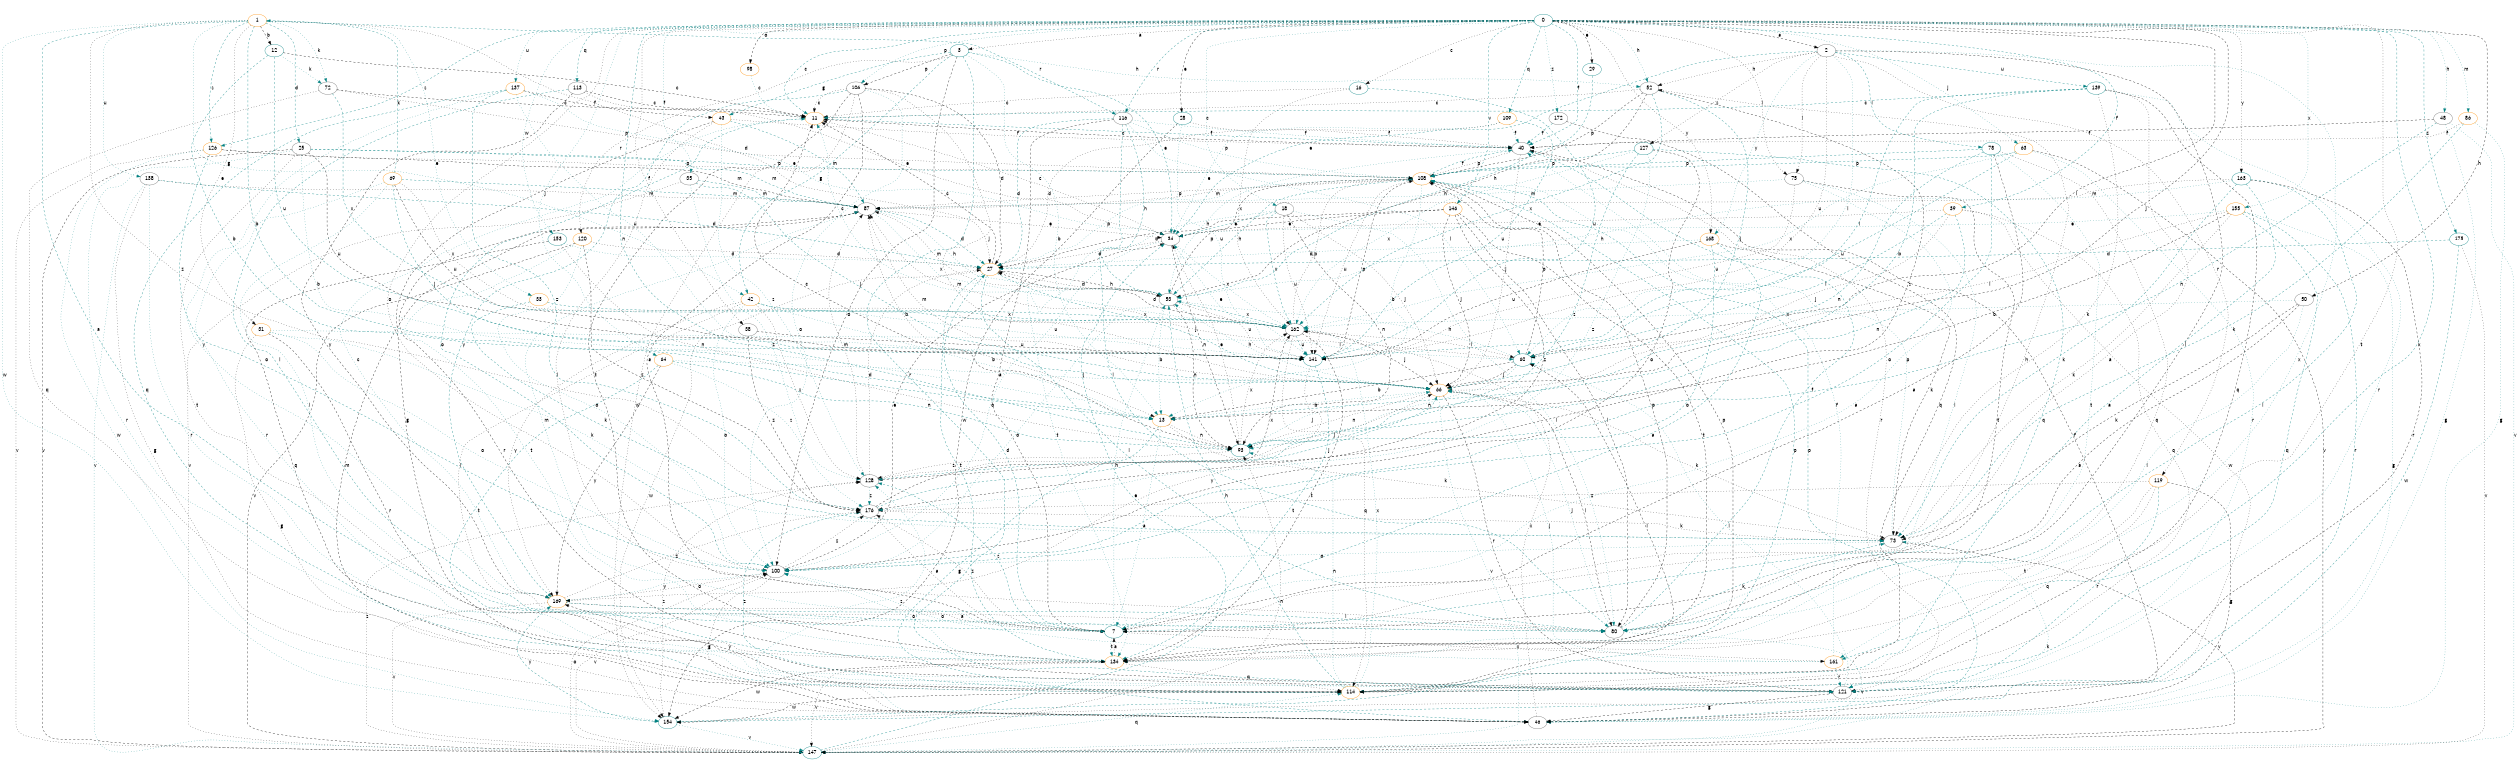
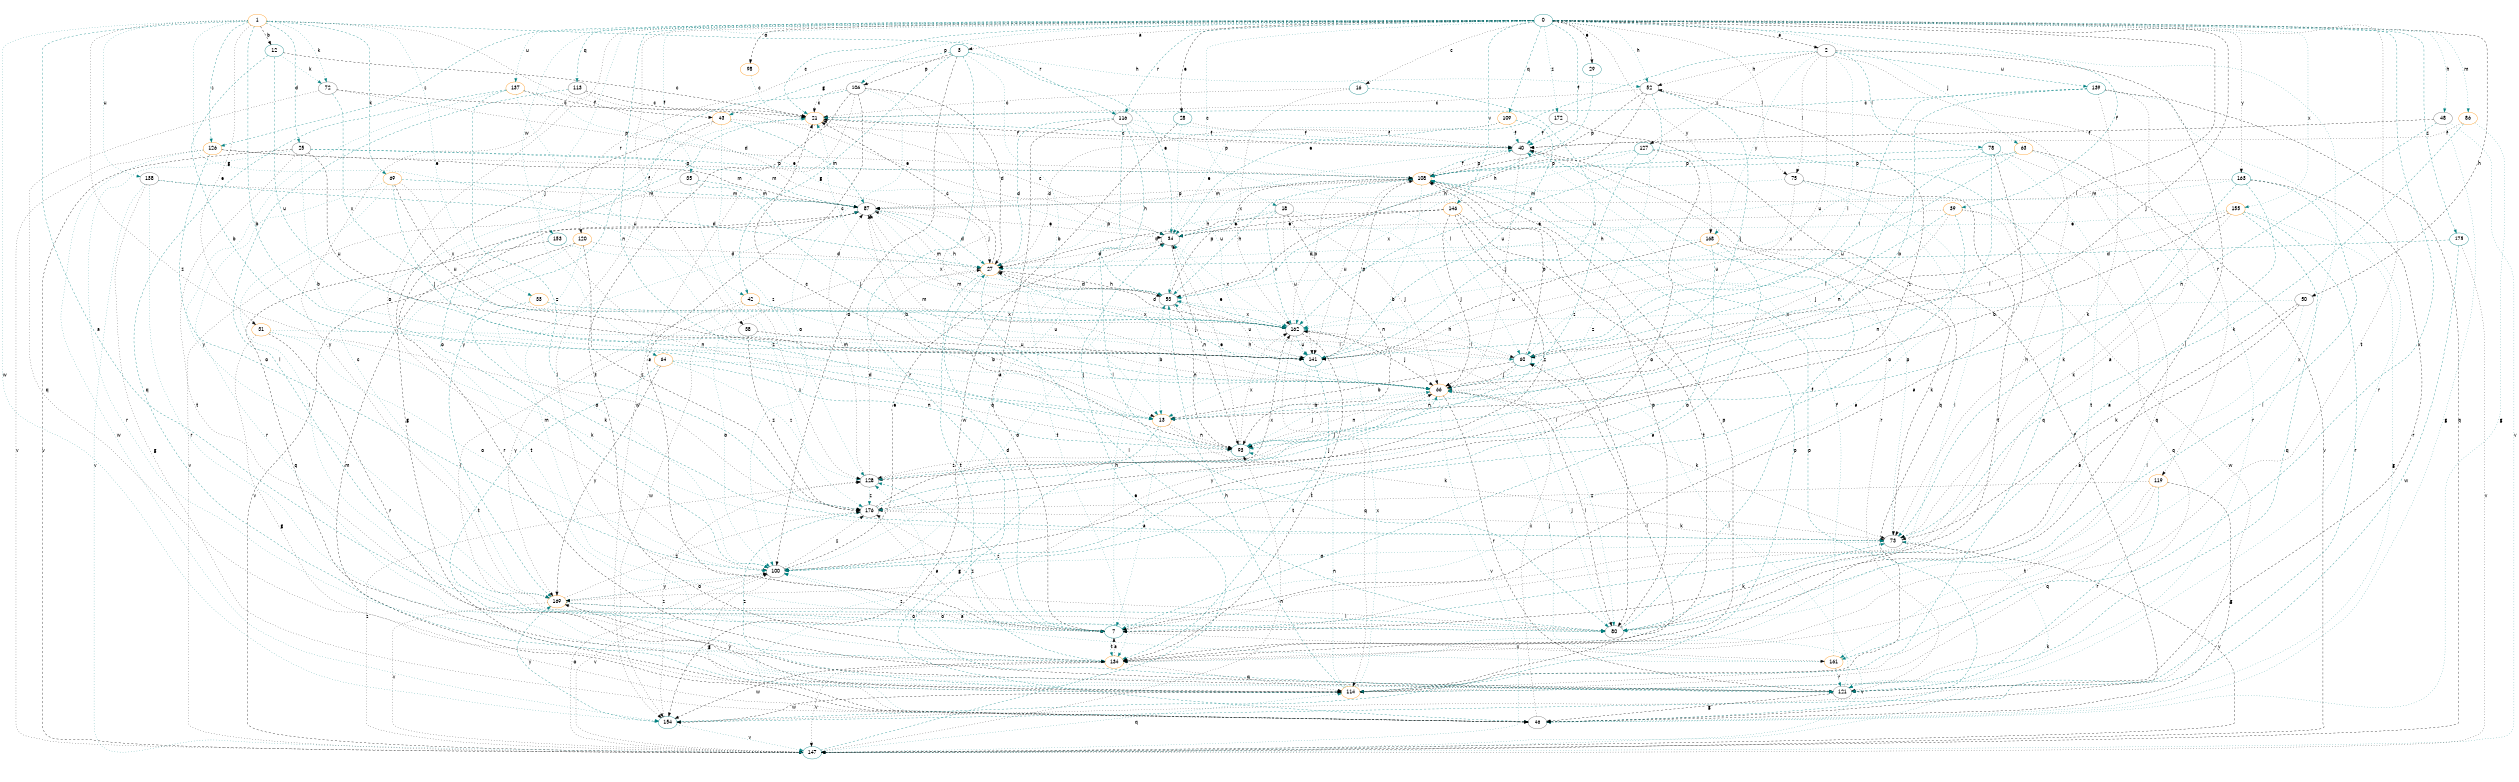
(395, 44) -> (369, 58)
(815, 118) -> (815, 118)
(306, 313) -> (306, 313)
(2067, 591) -> (2072, 740)
